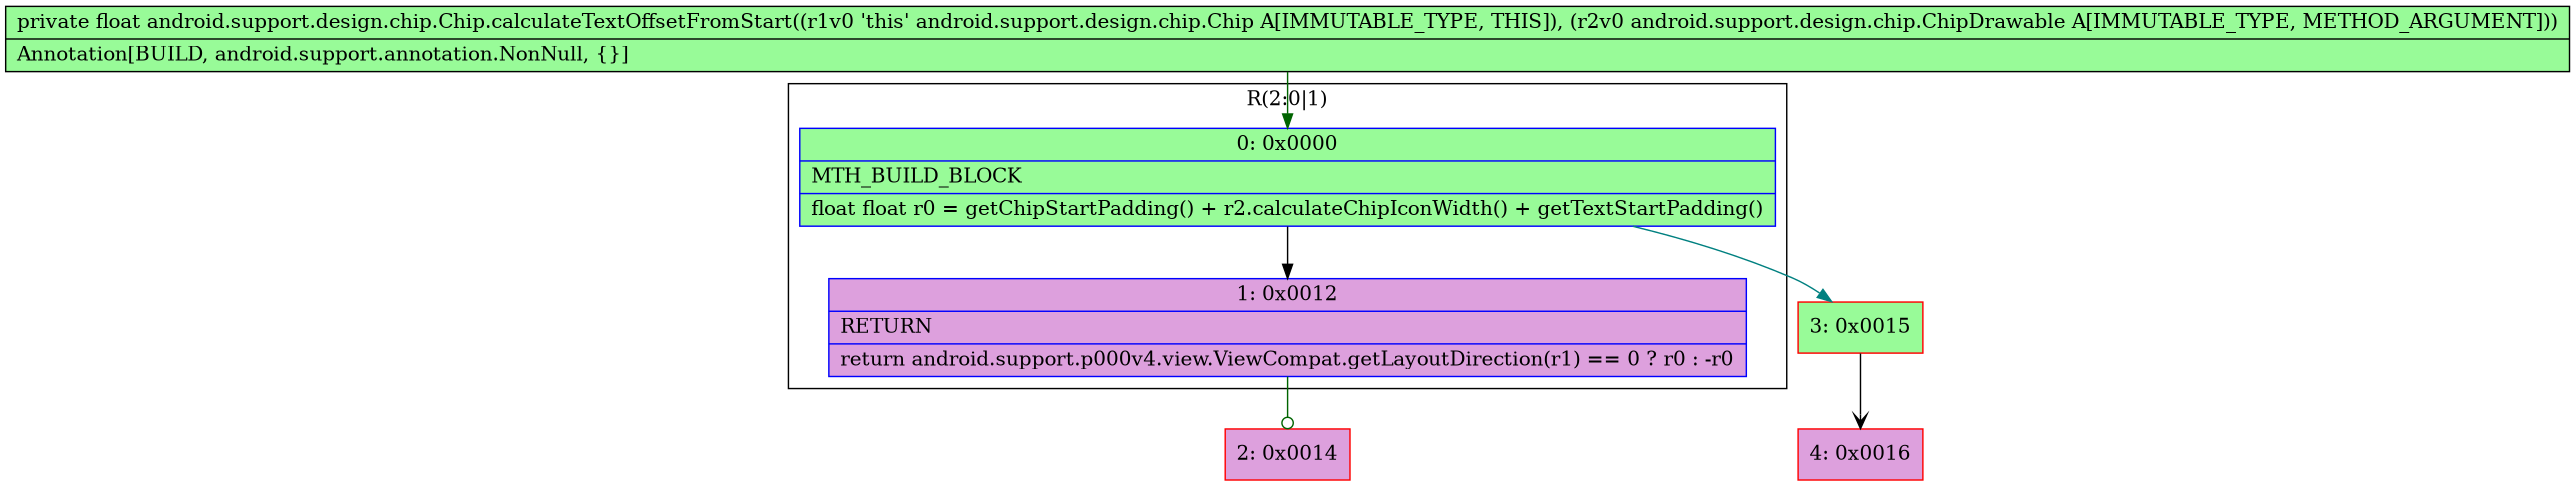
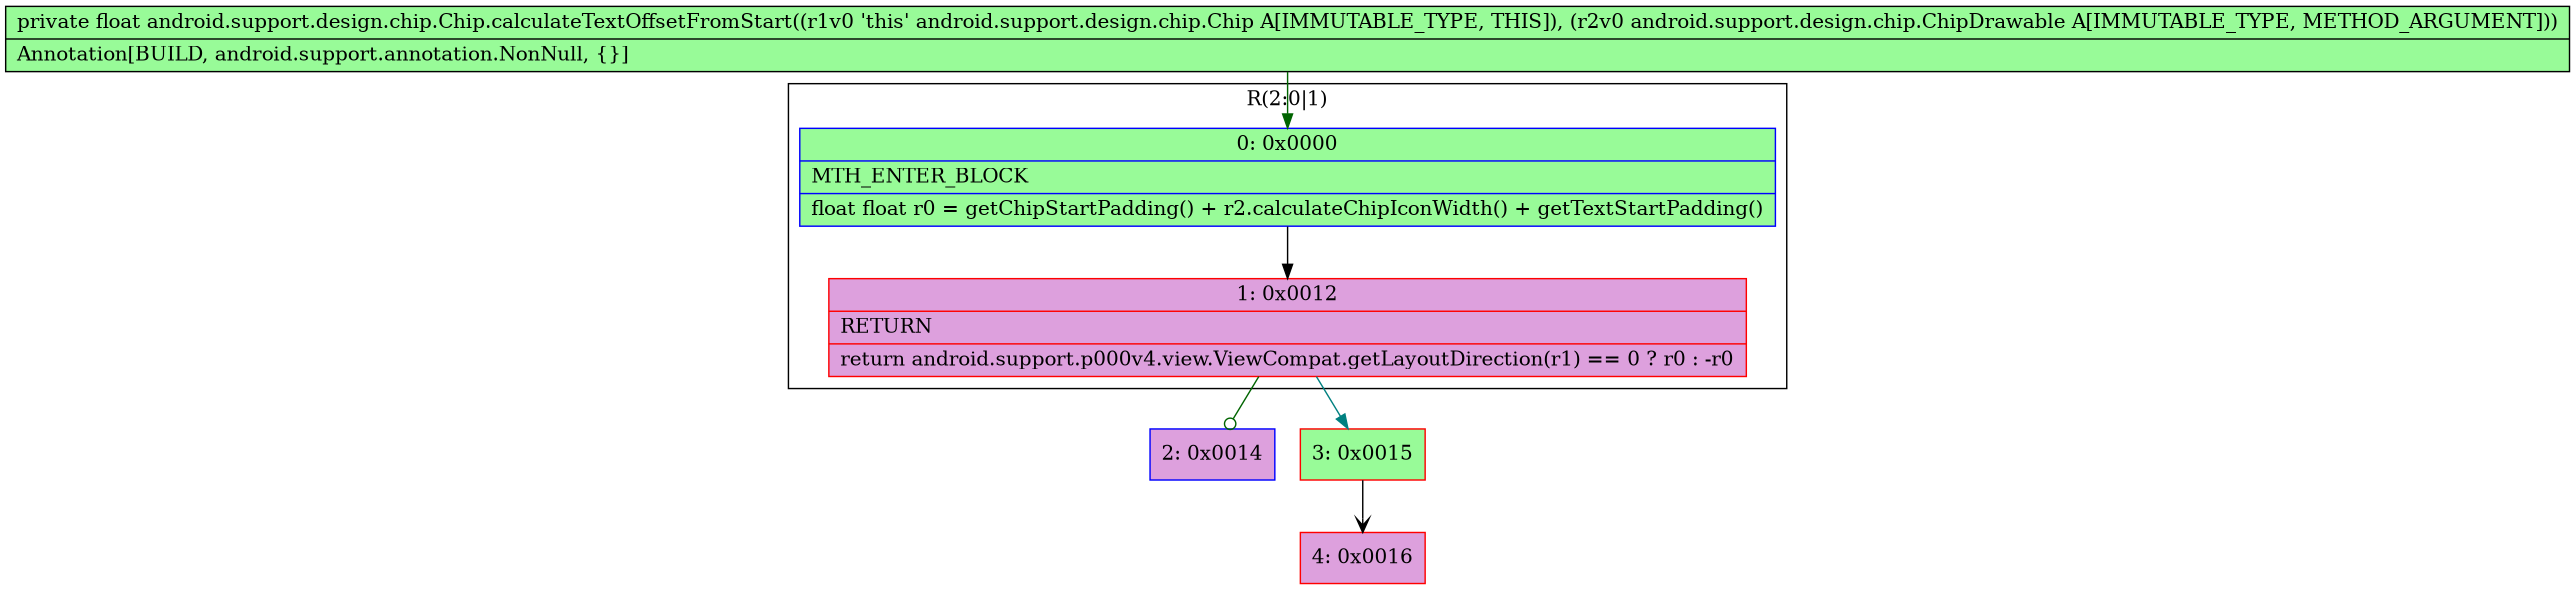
(917, 177) -> (920, 177)
(1729, 254) -> (1329, 397)
(1288, 328) -> (1288, 328)
(1288, 454) -> (1212, 454)
